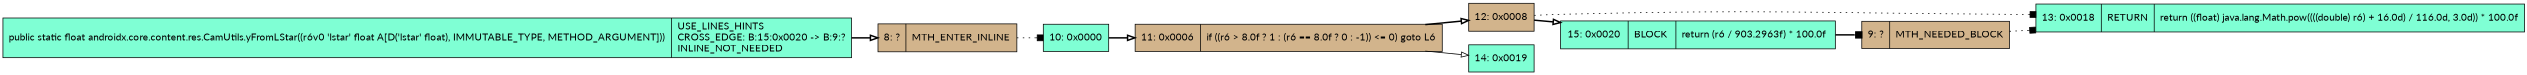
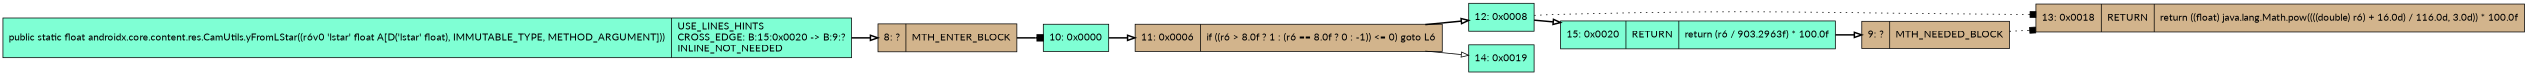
(1501, 17) -> (1501, 17)
(2280, 18) -> (2280, 18)
(1651, 35) -> (1652, 35)
(1845, 35) -> (1845, 35)
(961, 37) -> (961, 37)
(1026, 38) -> (1026, 38)
